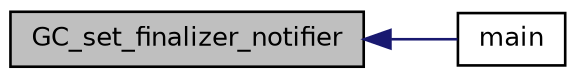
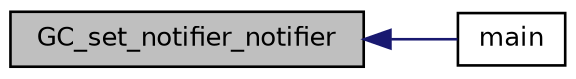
(187, 39) -> (187, 39)
